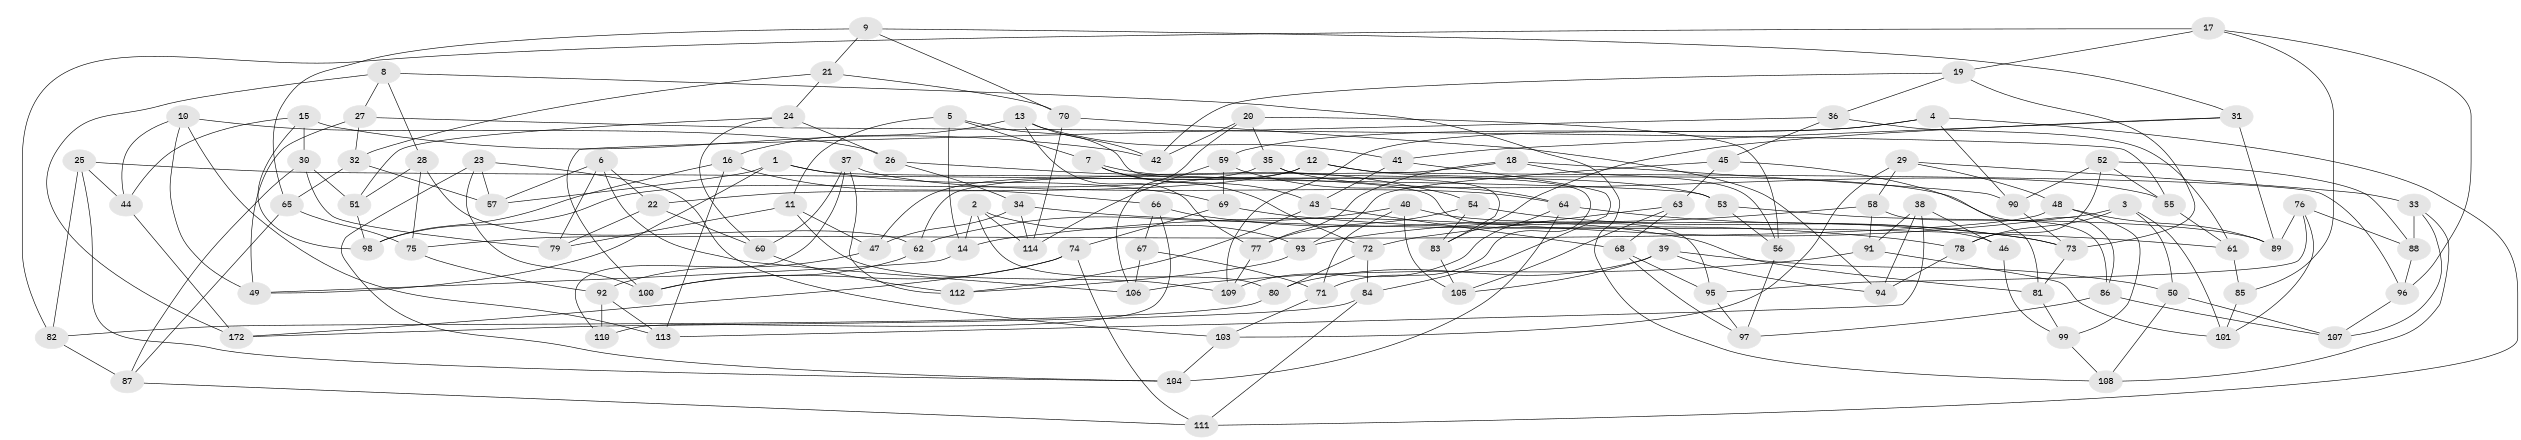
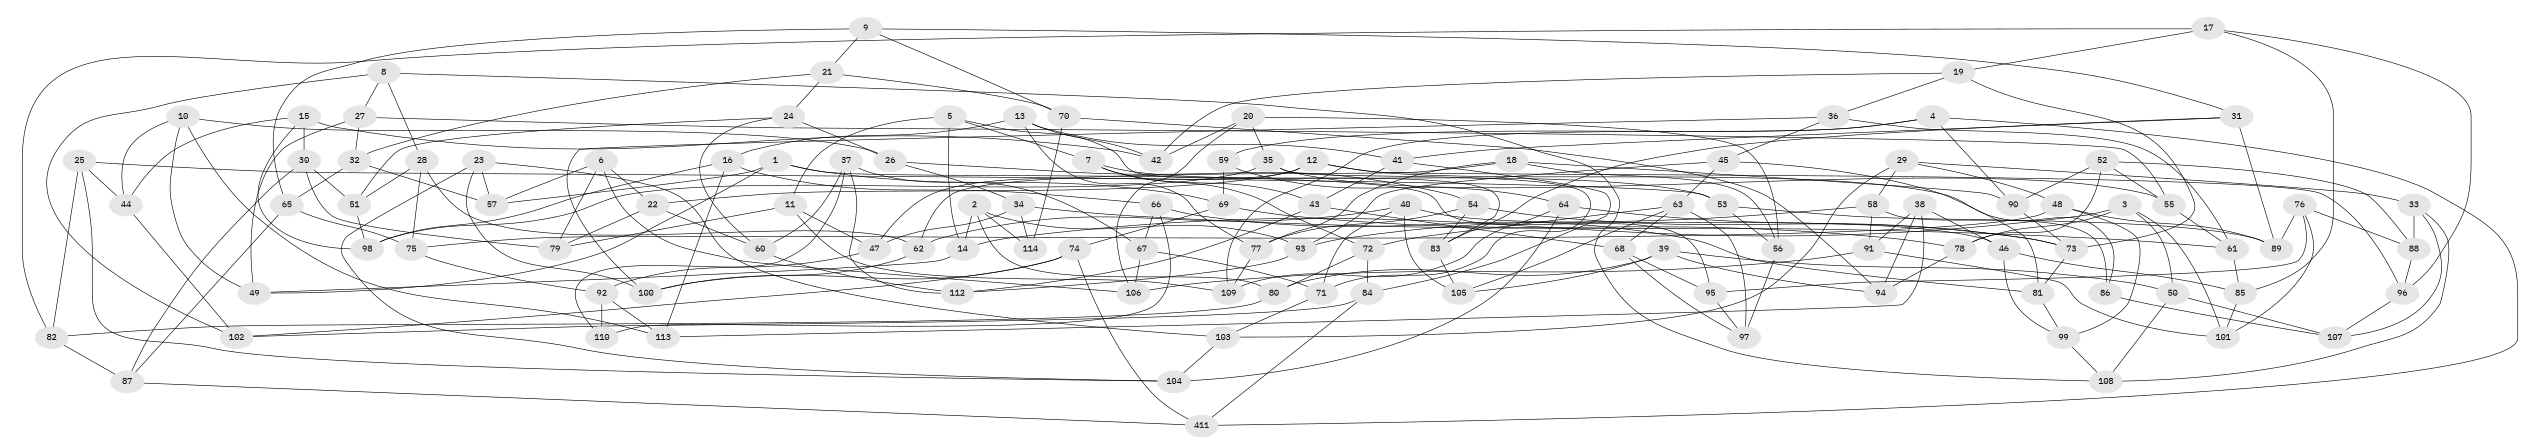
(1203, 190) -> (1056, 199)
(1111, 205) -> none
none -> (2122, 271)
(1926, 322) -> (1735, 249)
(237, 338) -> (237, 338)
(1202, 426) -> (1202, 426)
